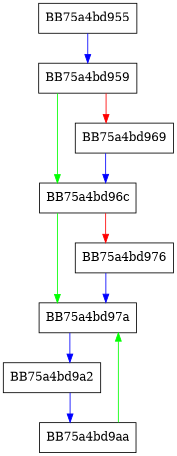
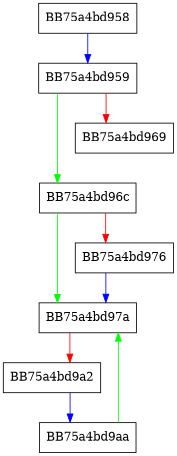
(88, 18) -> (88, 18)
(106, 164) -> none
(70, 343) -> (70, 343)
